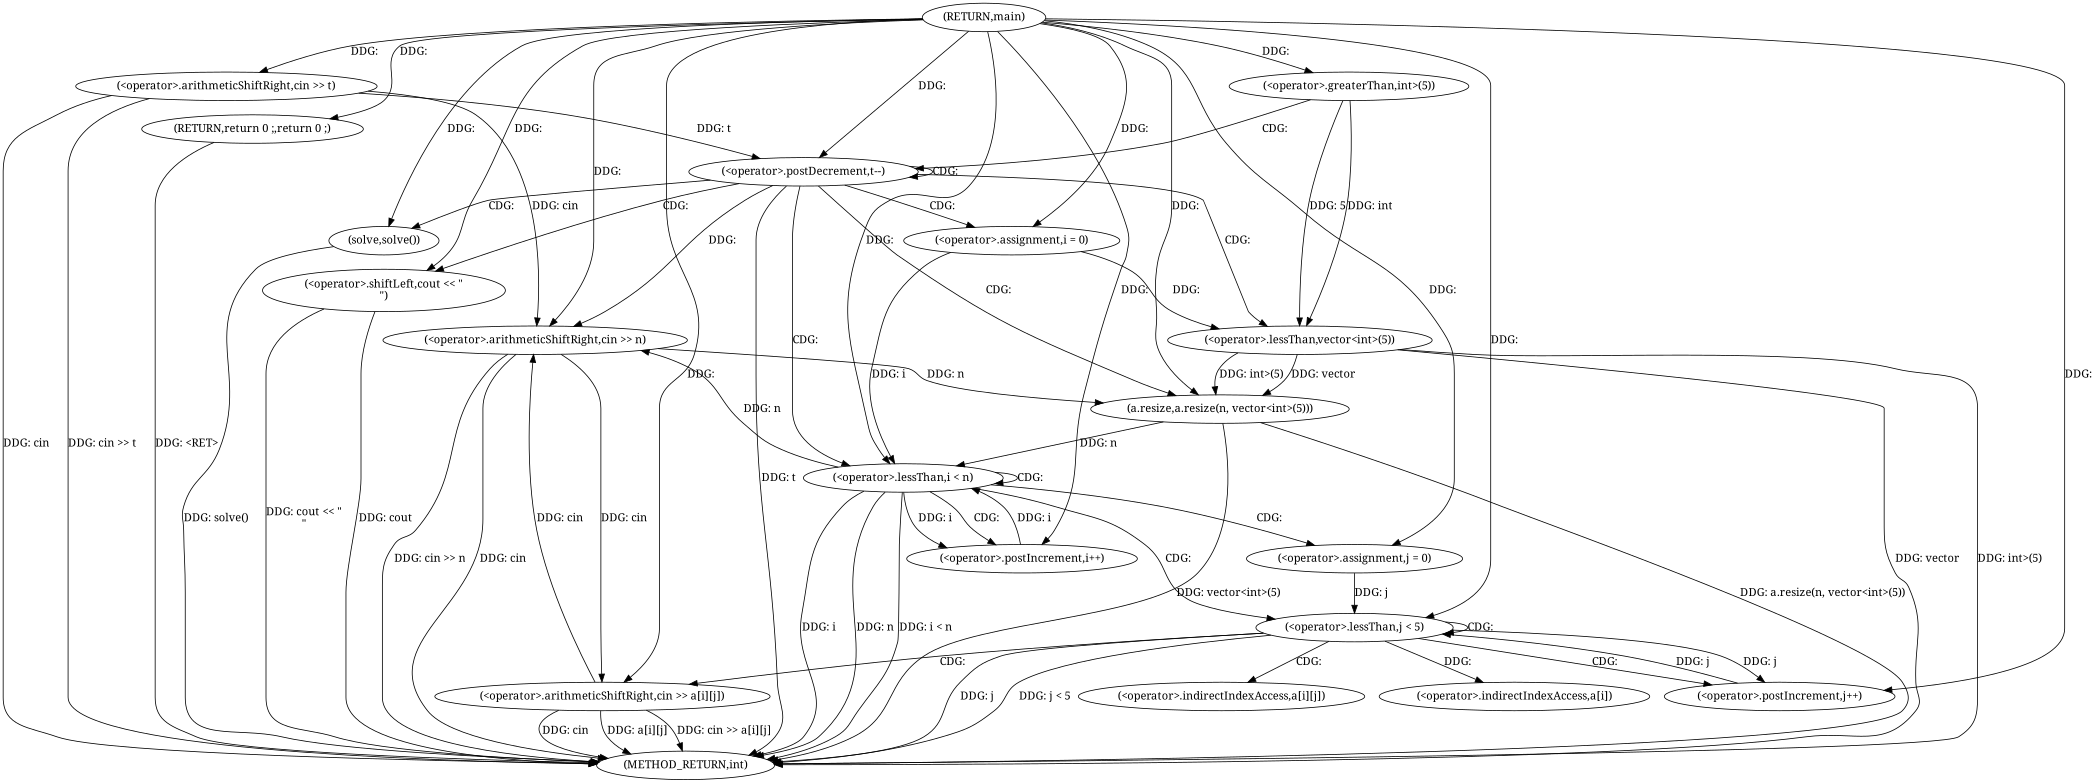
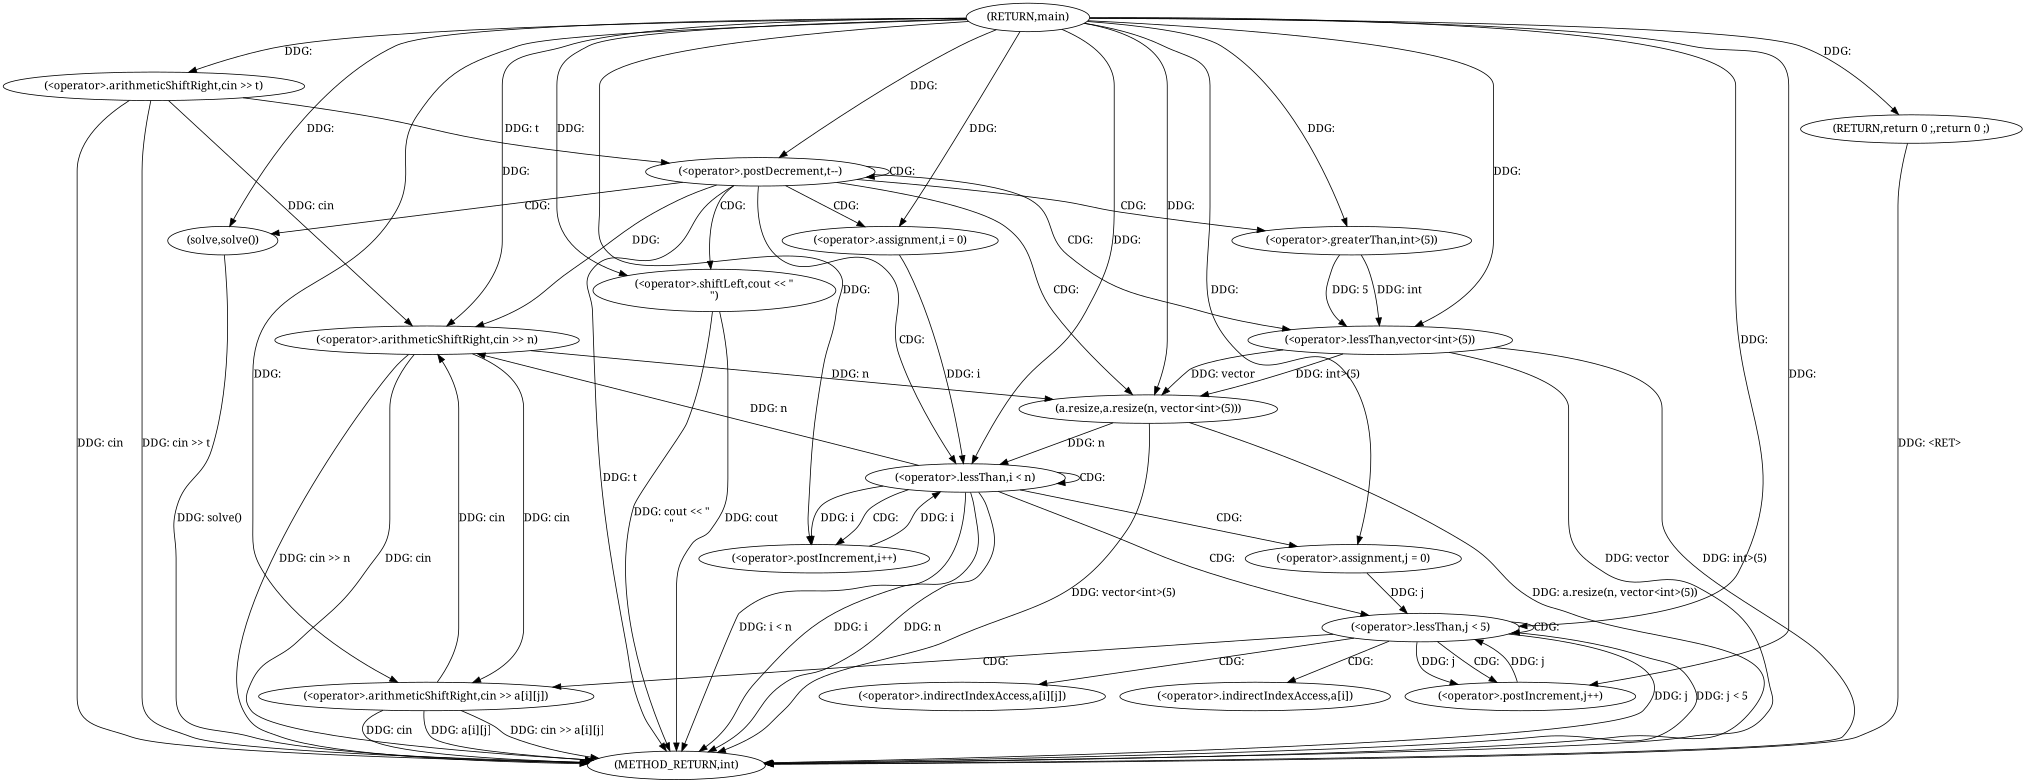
(1120, 150) -> (1058, 201)
(1148, 287) -> (1429, 55)
(1459, 662) -> (1362, 662)
